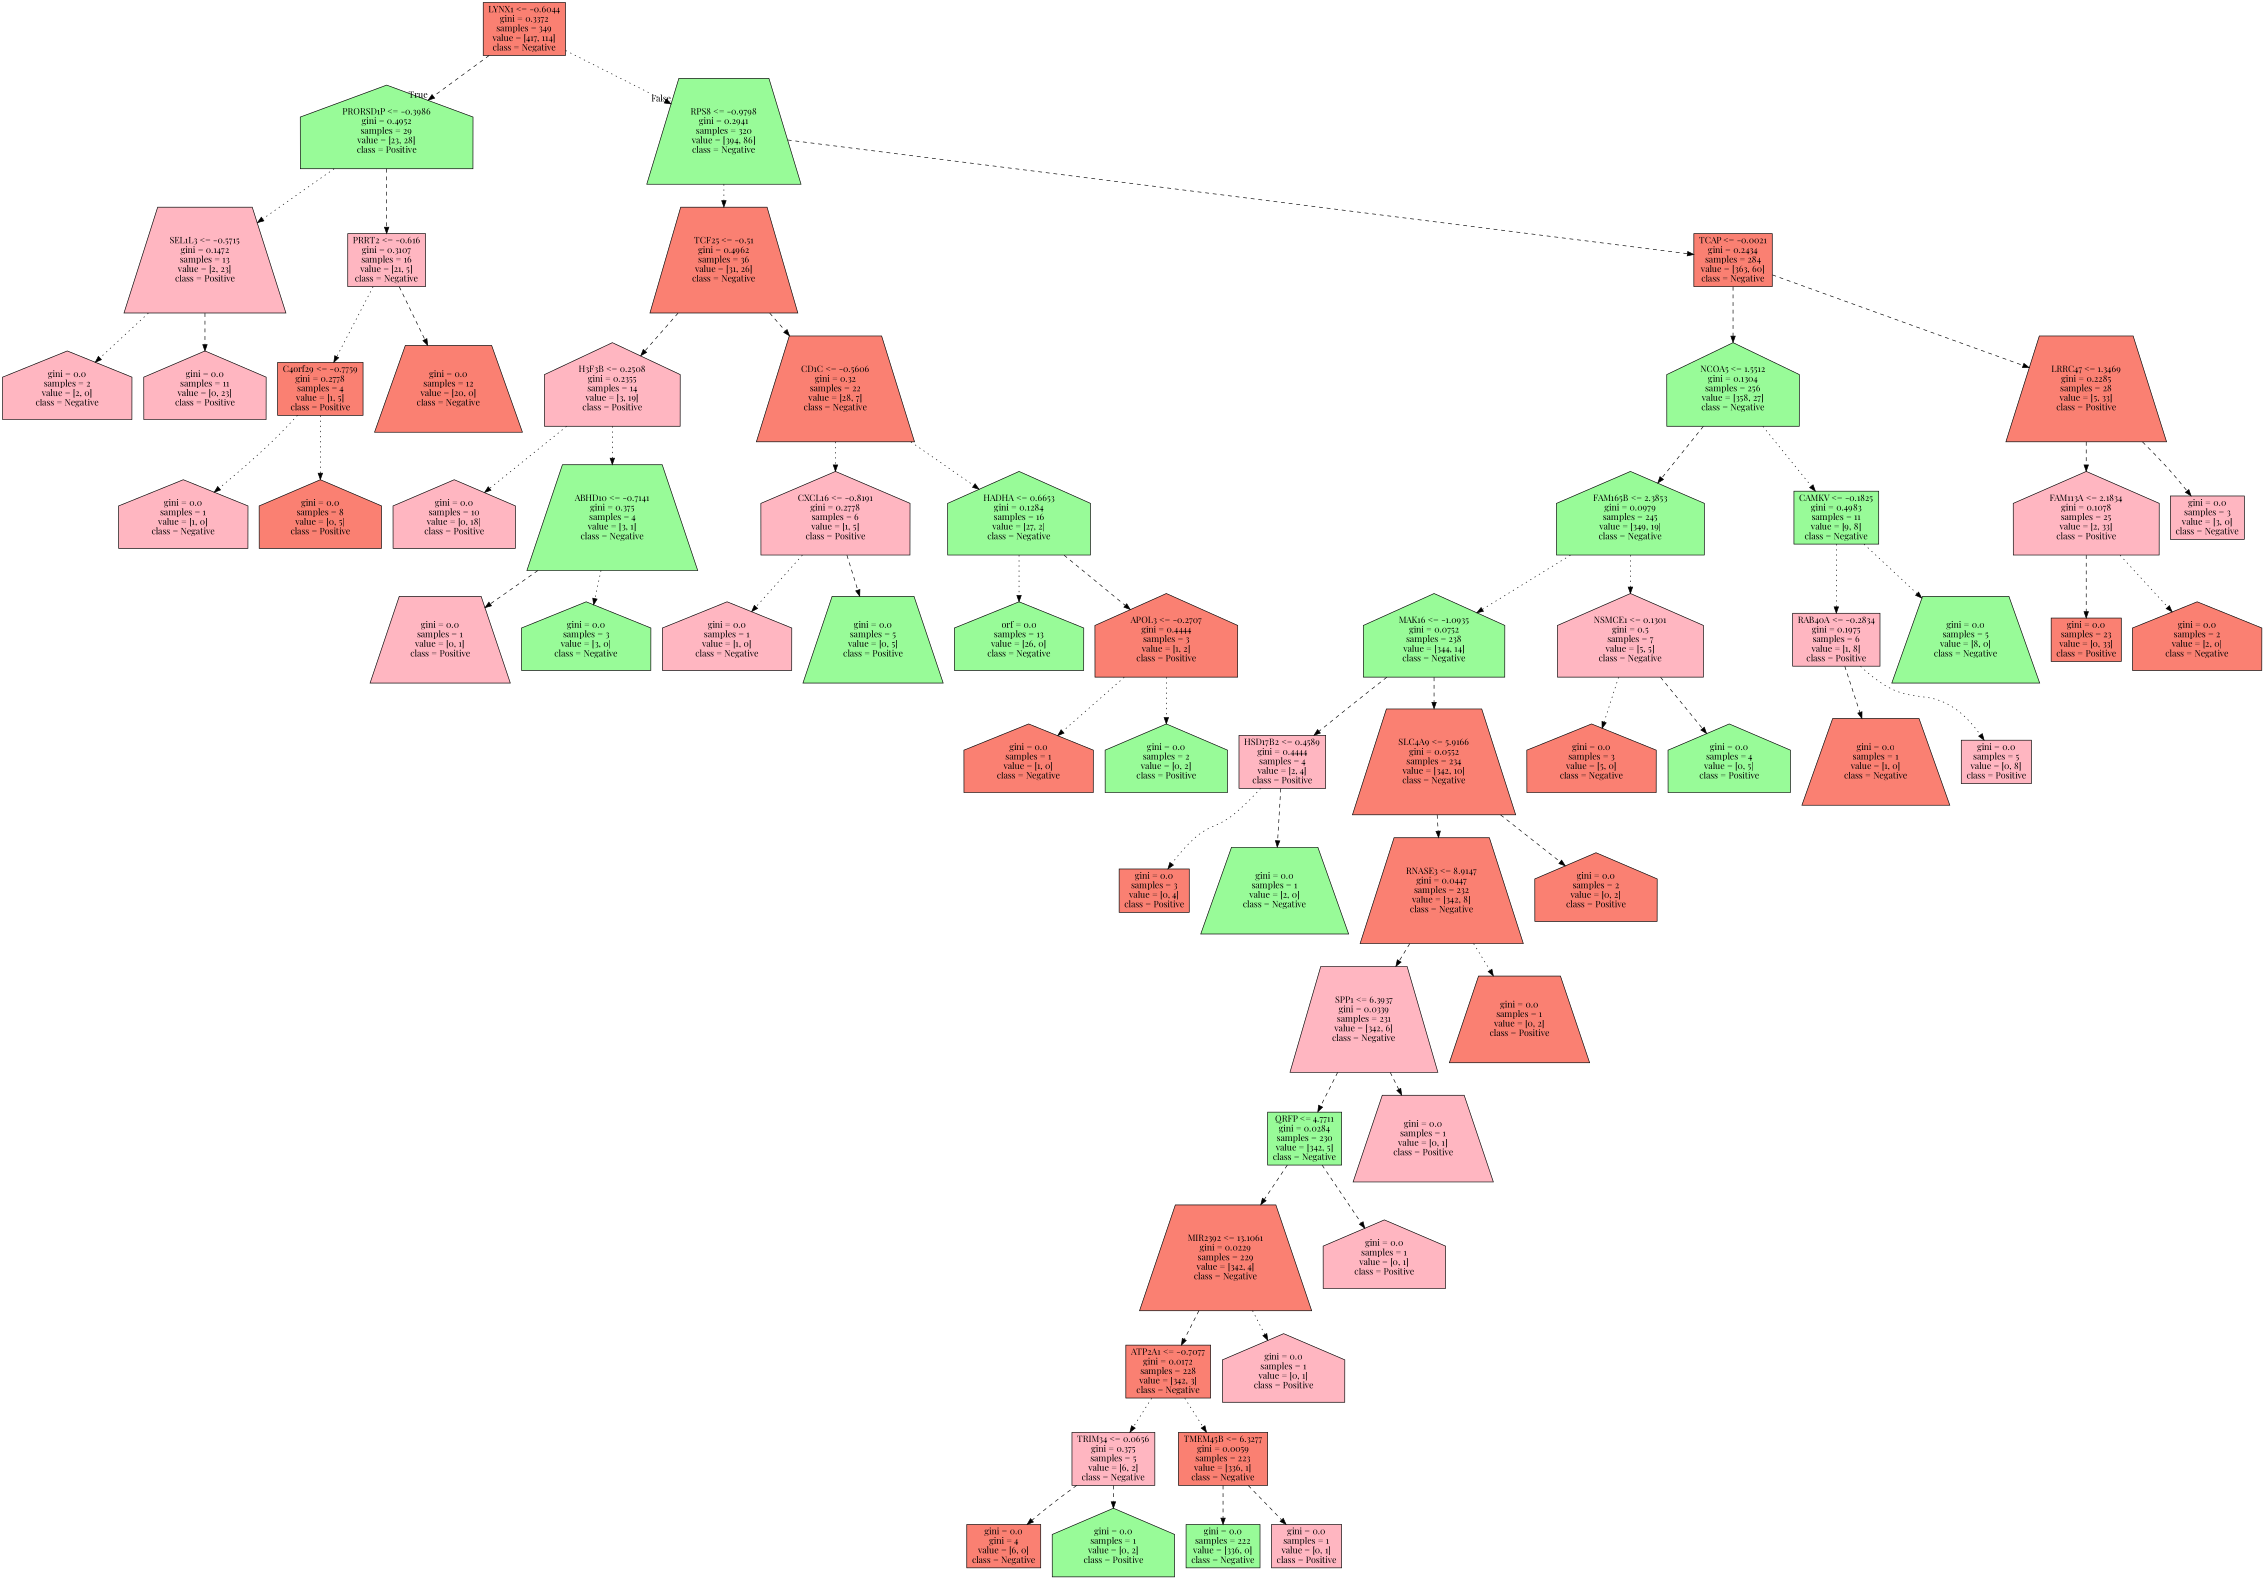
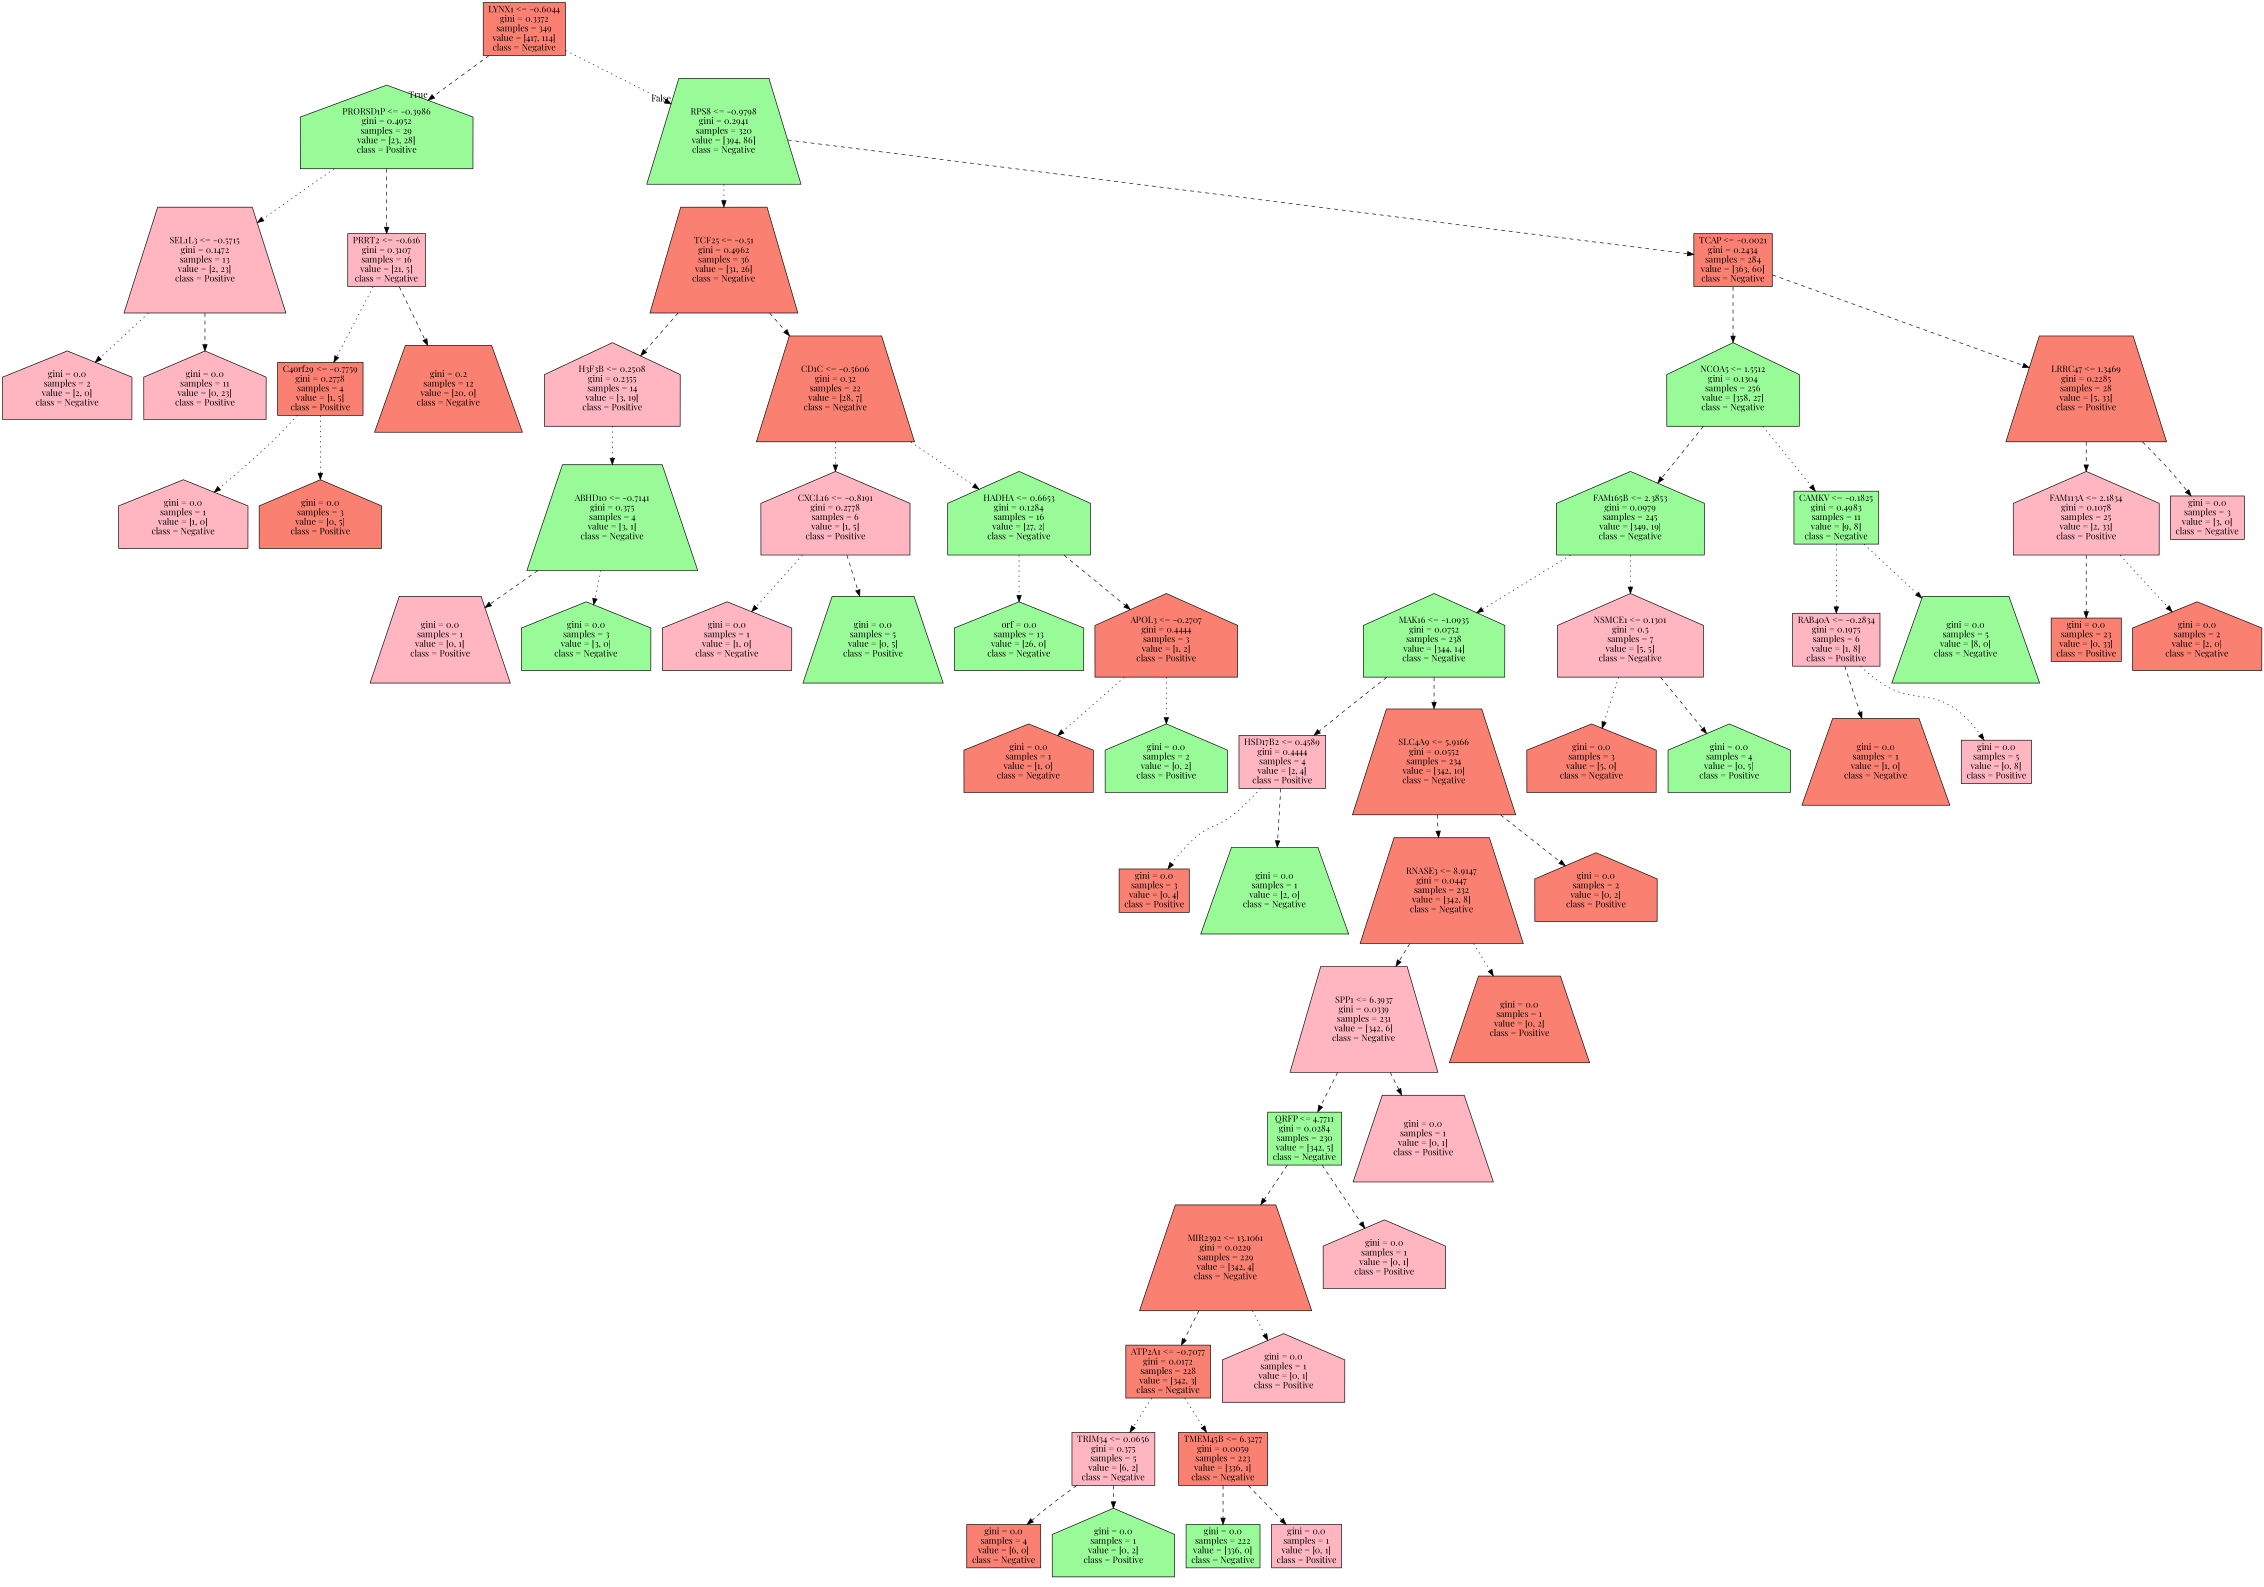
(448, 389) -> (448, 389)
(320, 518) -> (320, 518)
(454, 518) -> none
(1004, 1546) -> (1004, 1546)
